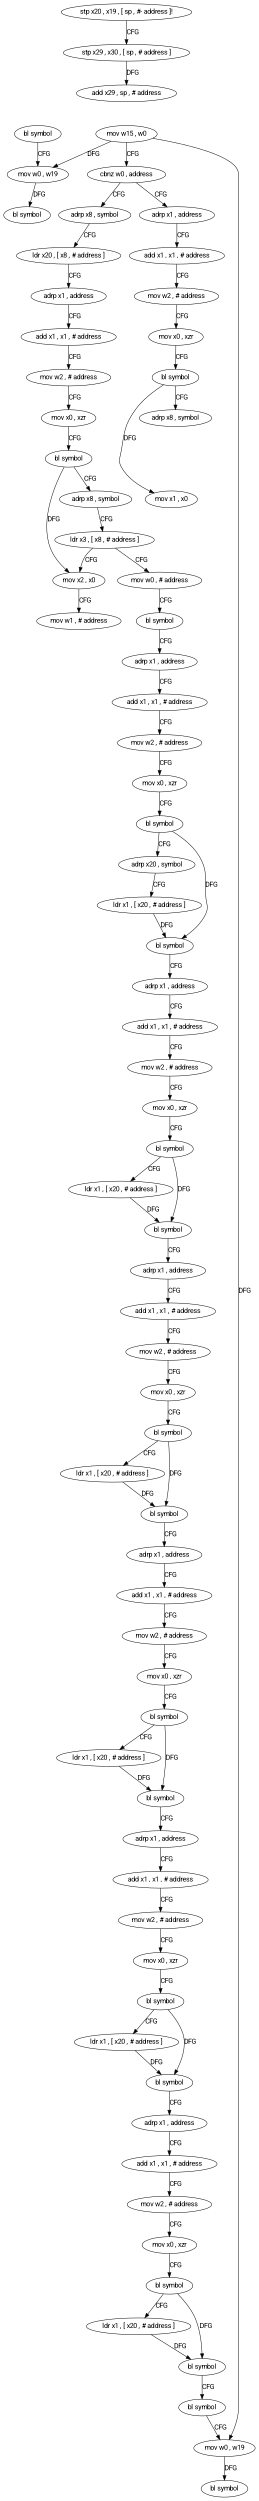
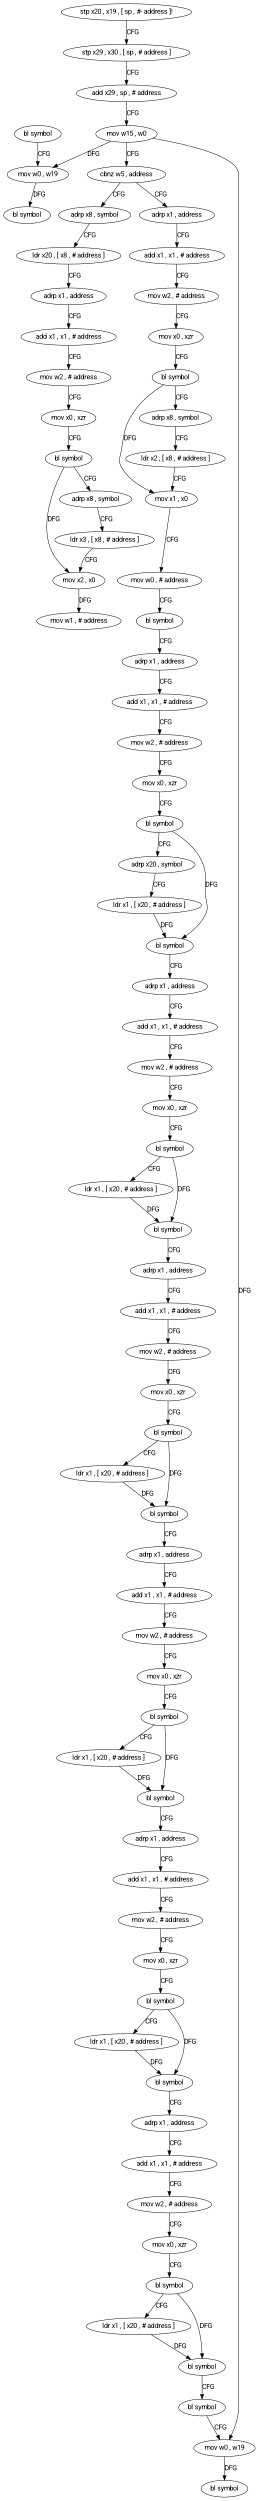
(133, 73) -> (133, 73)
none -> (126, 111)
(126, 175) -> (126, 175)
none -> (175, 459)
(130, 559) -> (166, 538)
(85, 601) -> (85, 601)
